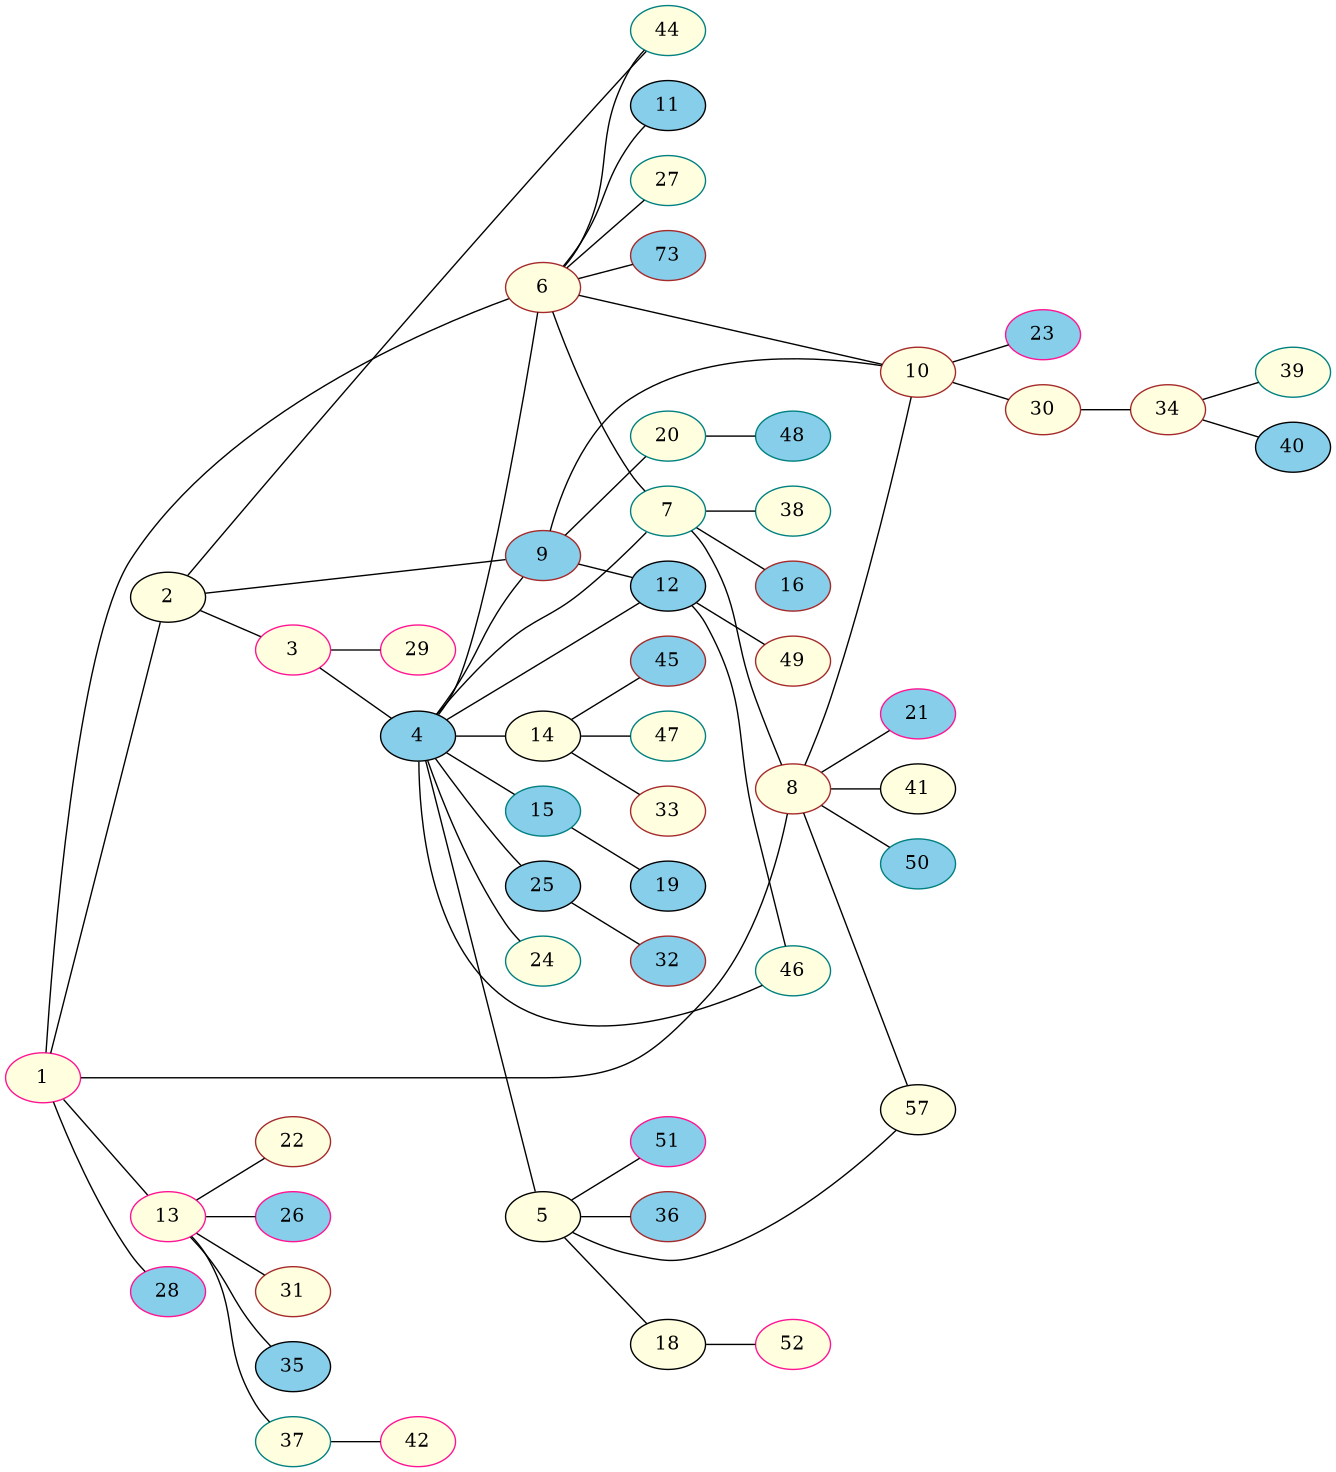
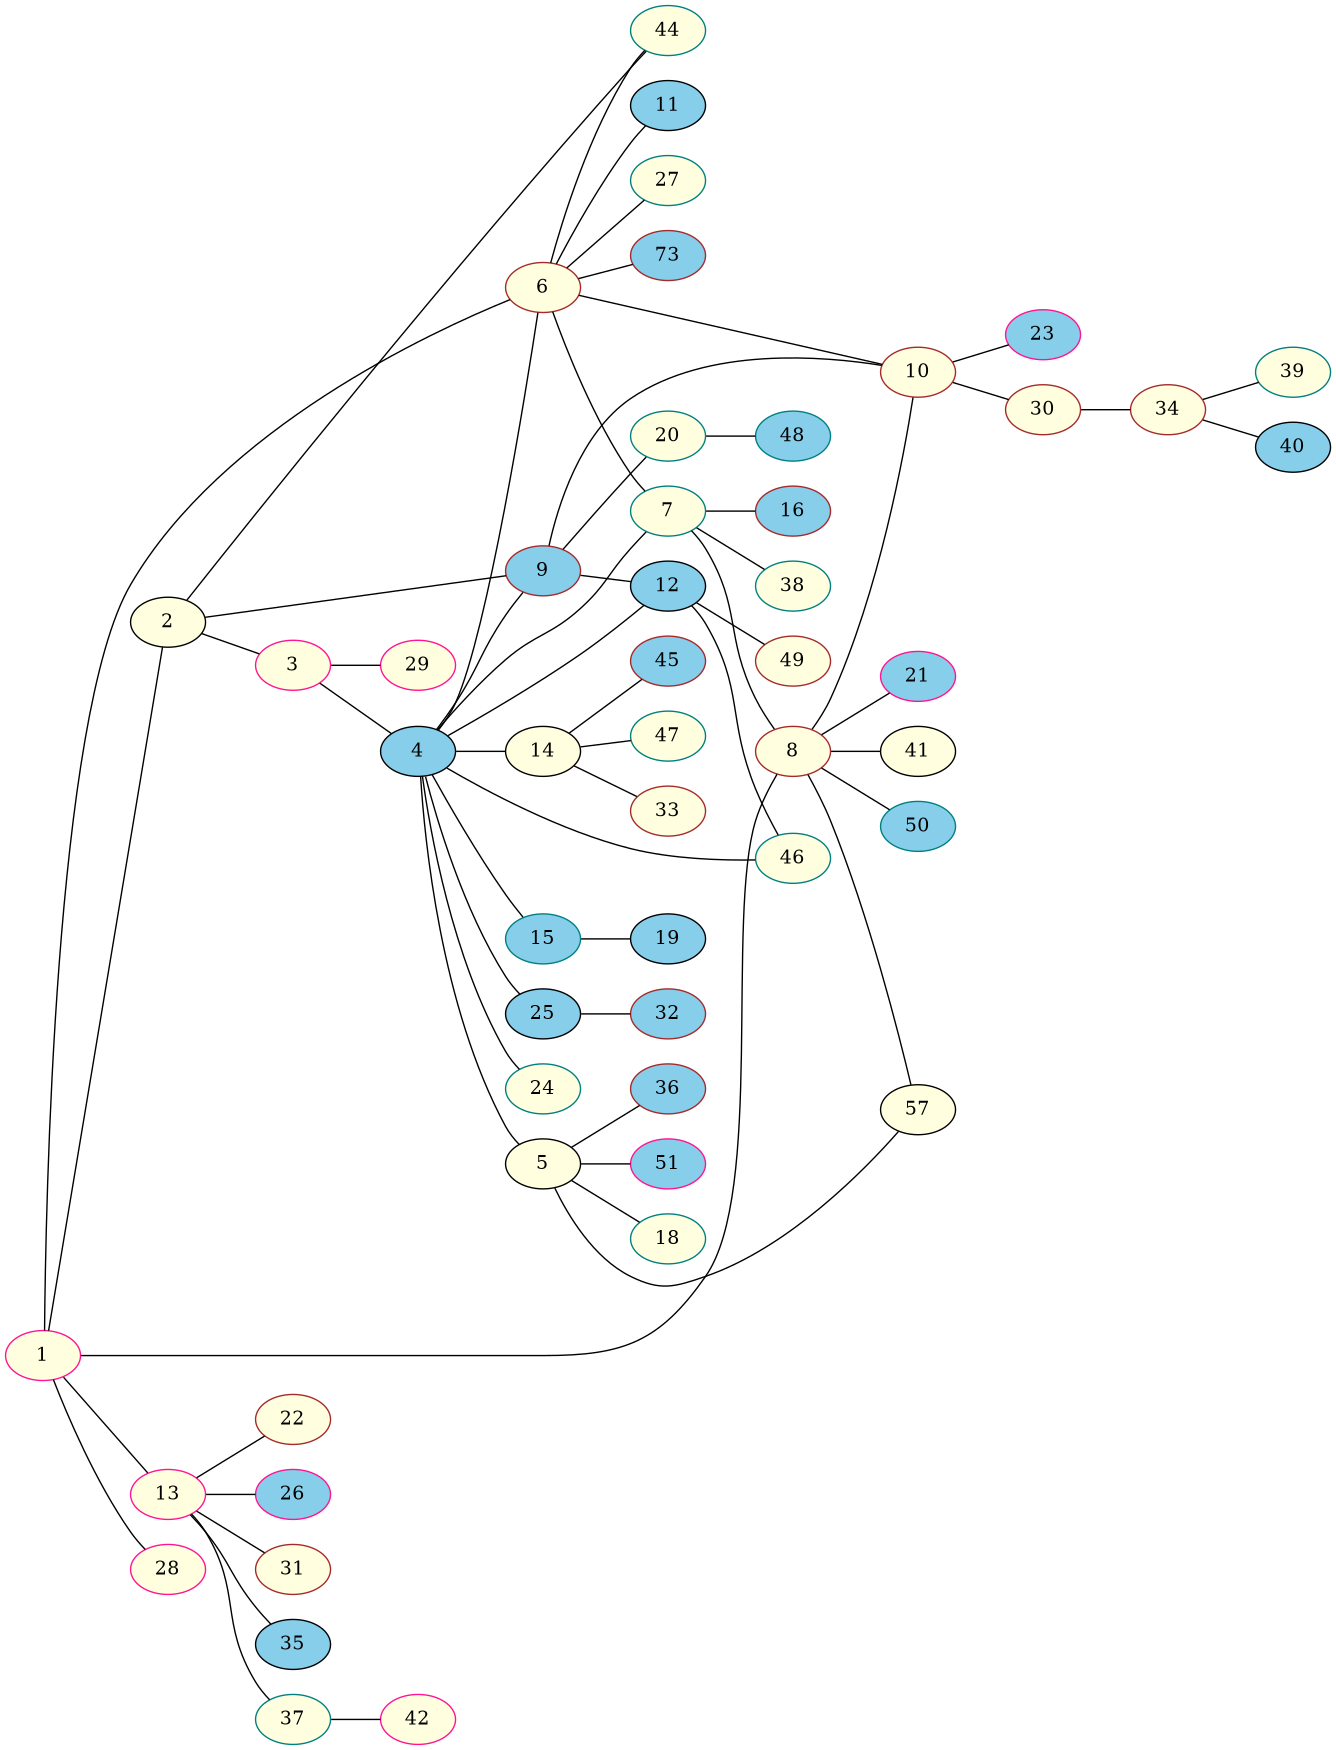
(168, 1292) -> (168, 1569)
(668, 1344) -> (668, 1239)
(793, 1344) -> none
